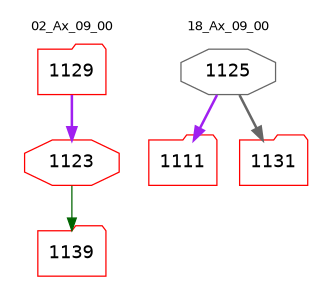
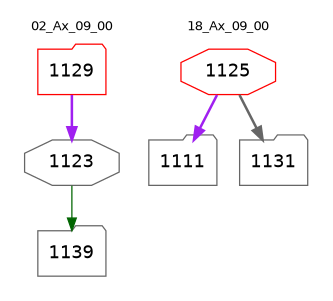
(228, 72) -> (228, 72)
(72, 163) -> (72, 163)
(183, 163) -> (183, 163)
(274, 163) -> (274, 163)
(72, 253) -> (72, 253)
